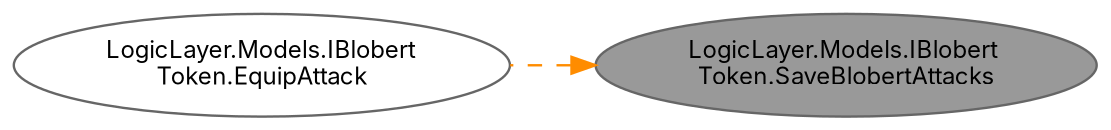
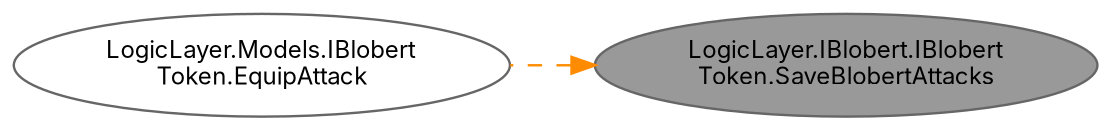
(846, 65) -> (846, 65)
